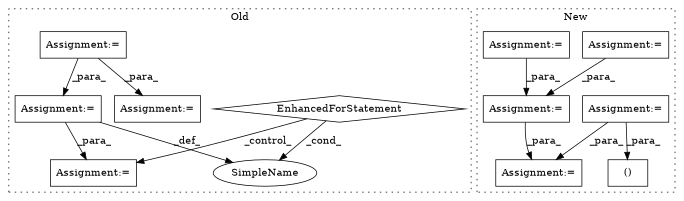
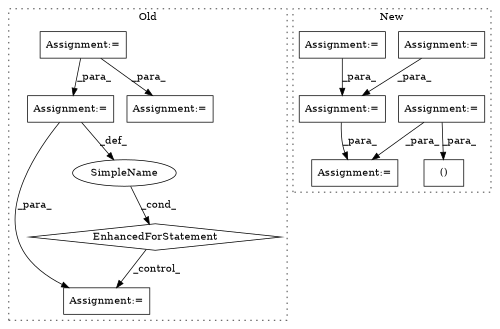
(306, 138) -> (138, 202)
